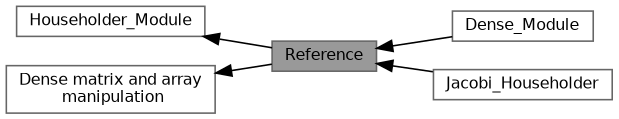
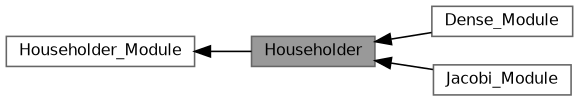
(324, 56) -> (313, 51)
(523, 85) -> (502, 80)
(111, 89) -> none
